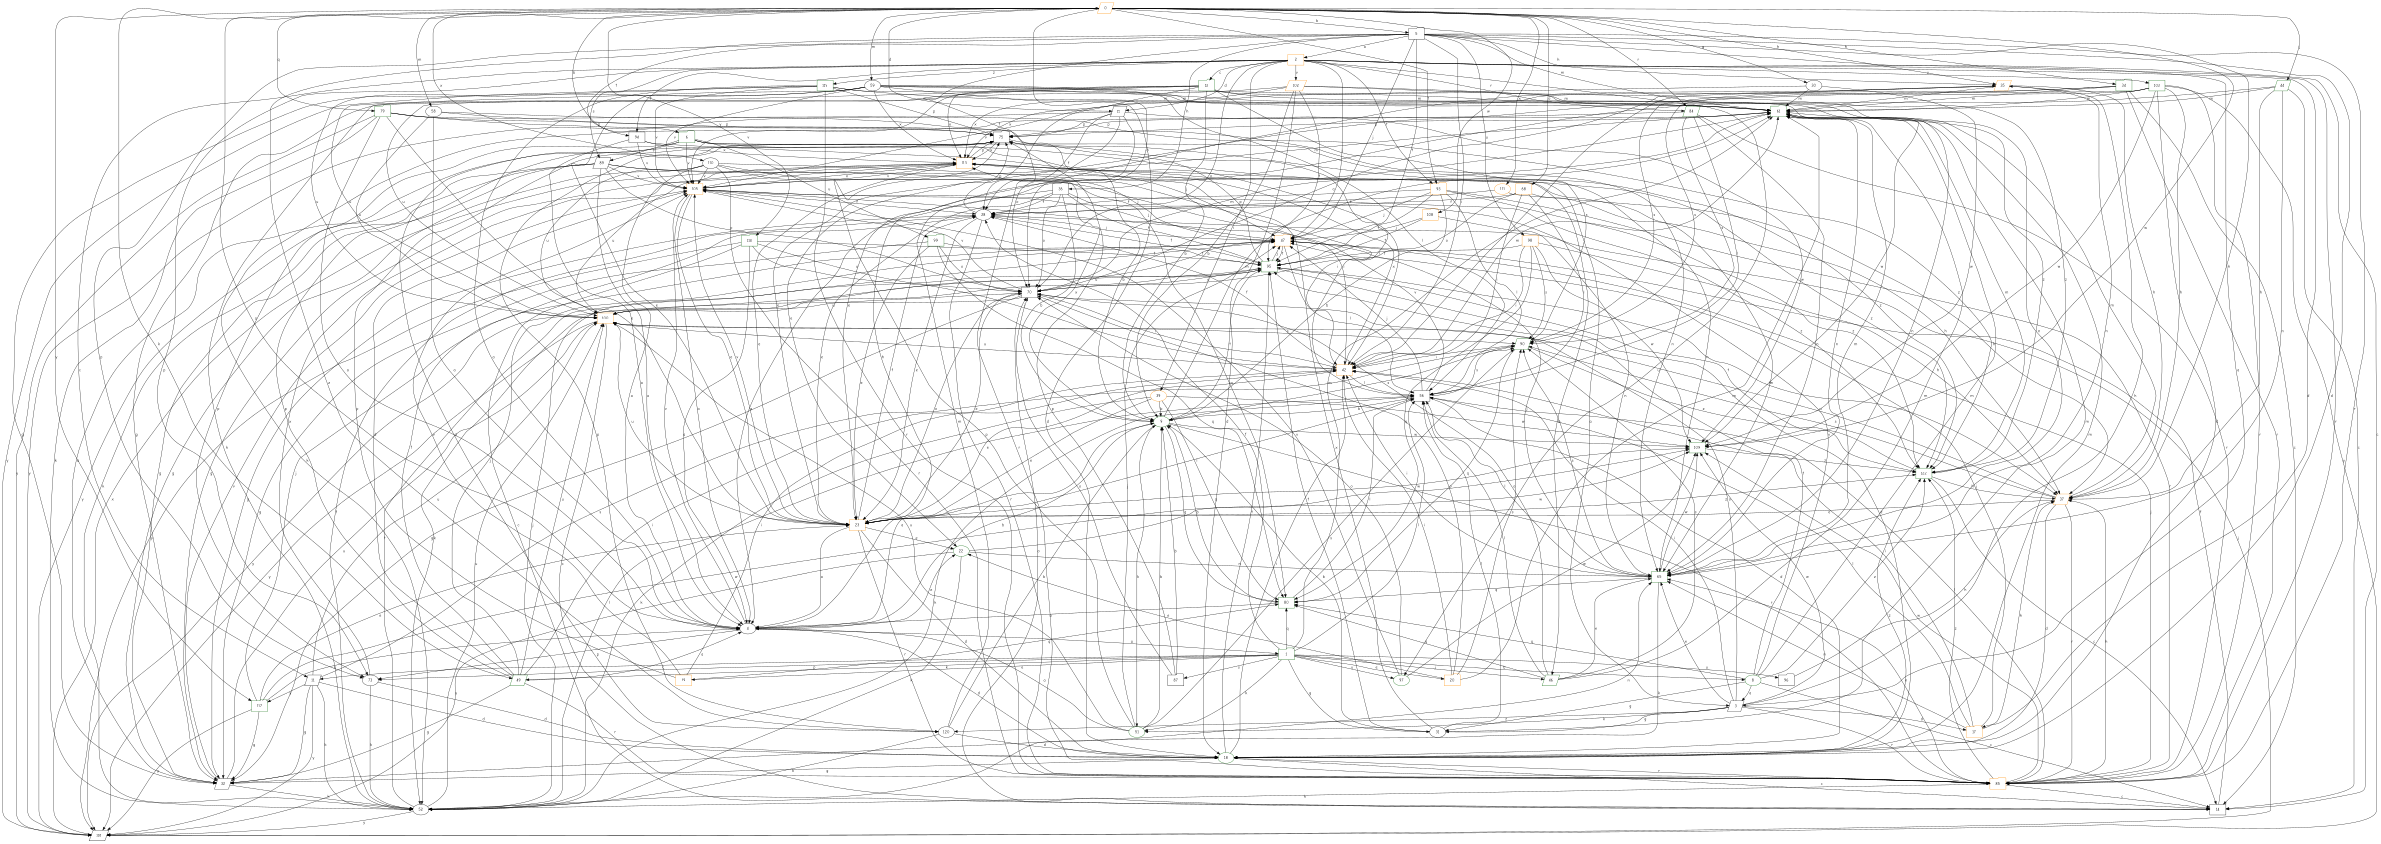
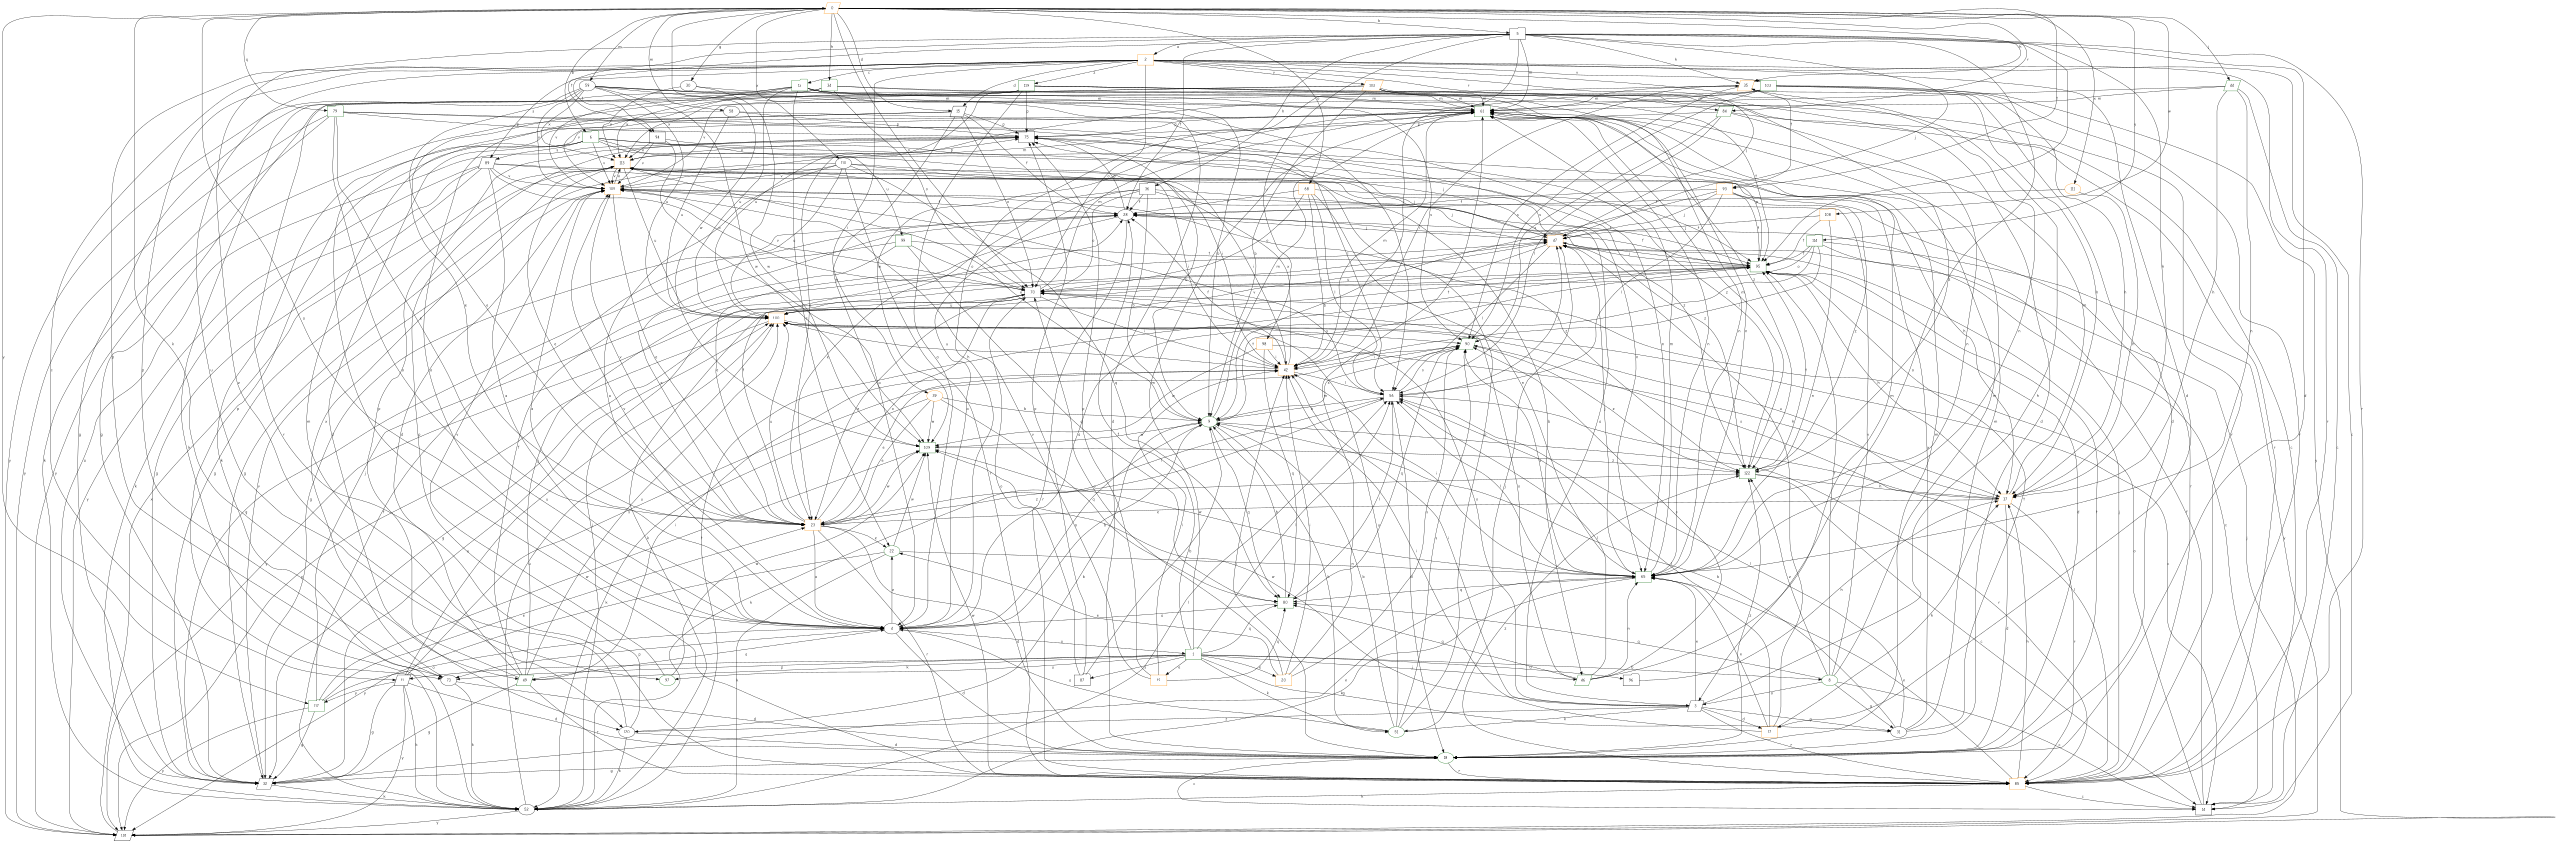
(1437, 250) -> (1560, 198)
(1545, 292) -> none
(1276, 427) -> none
